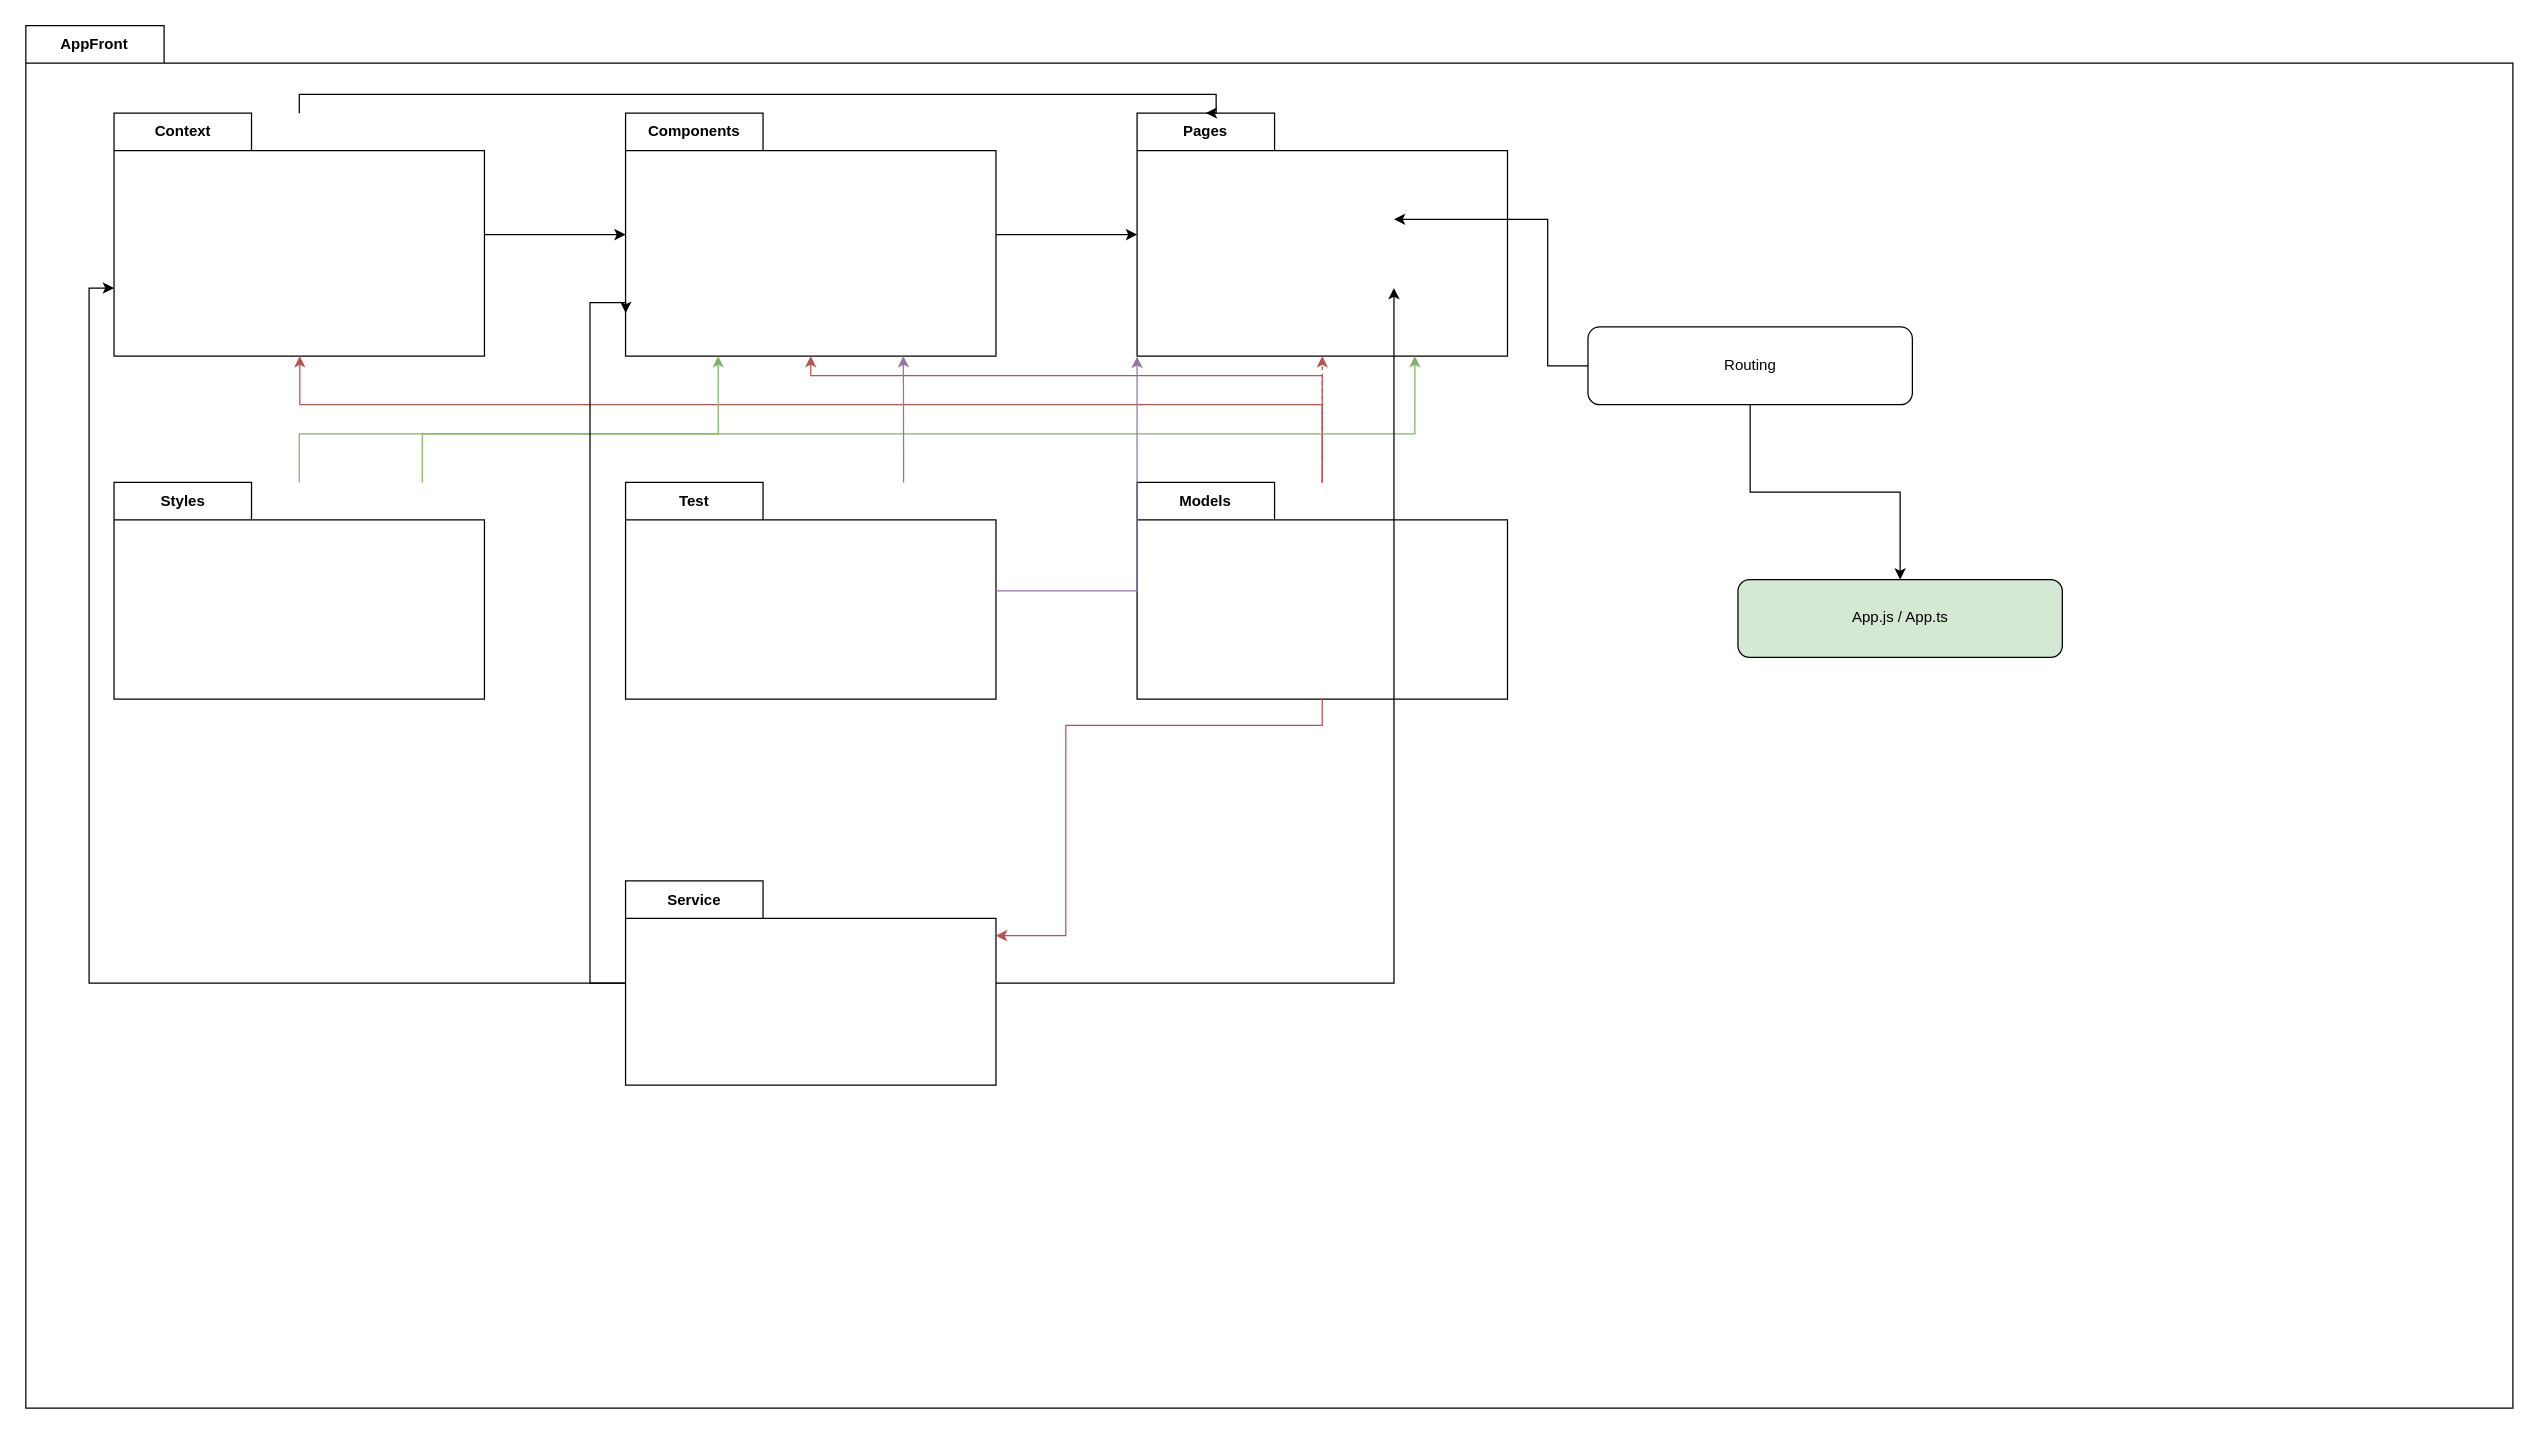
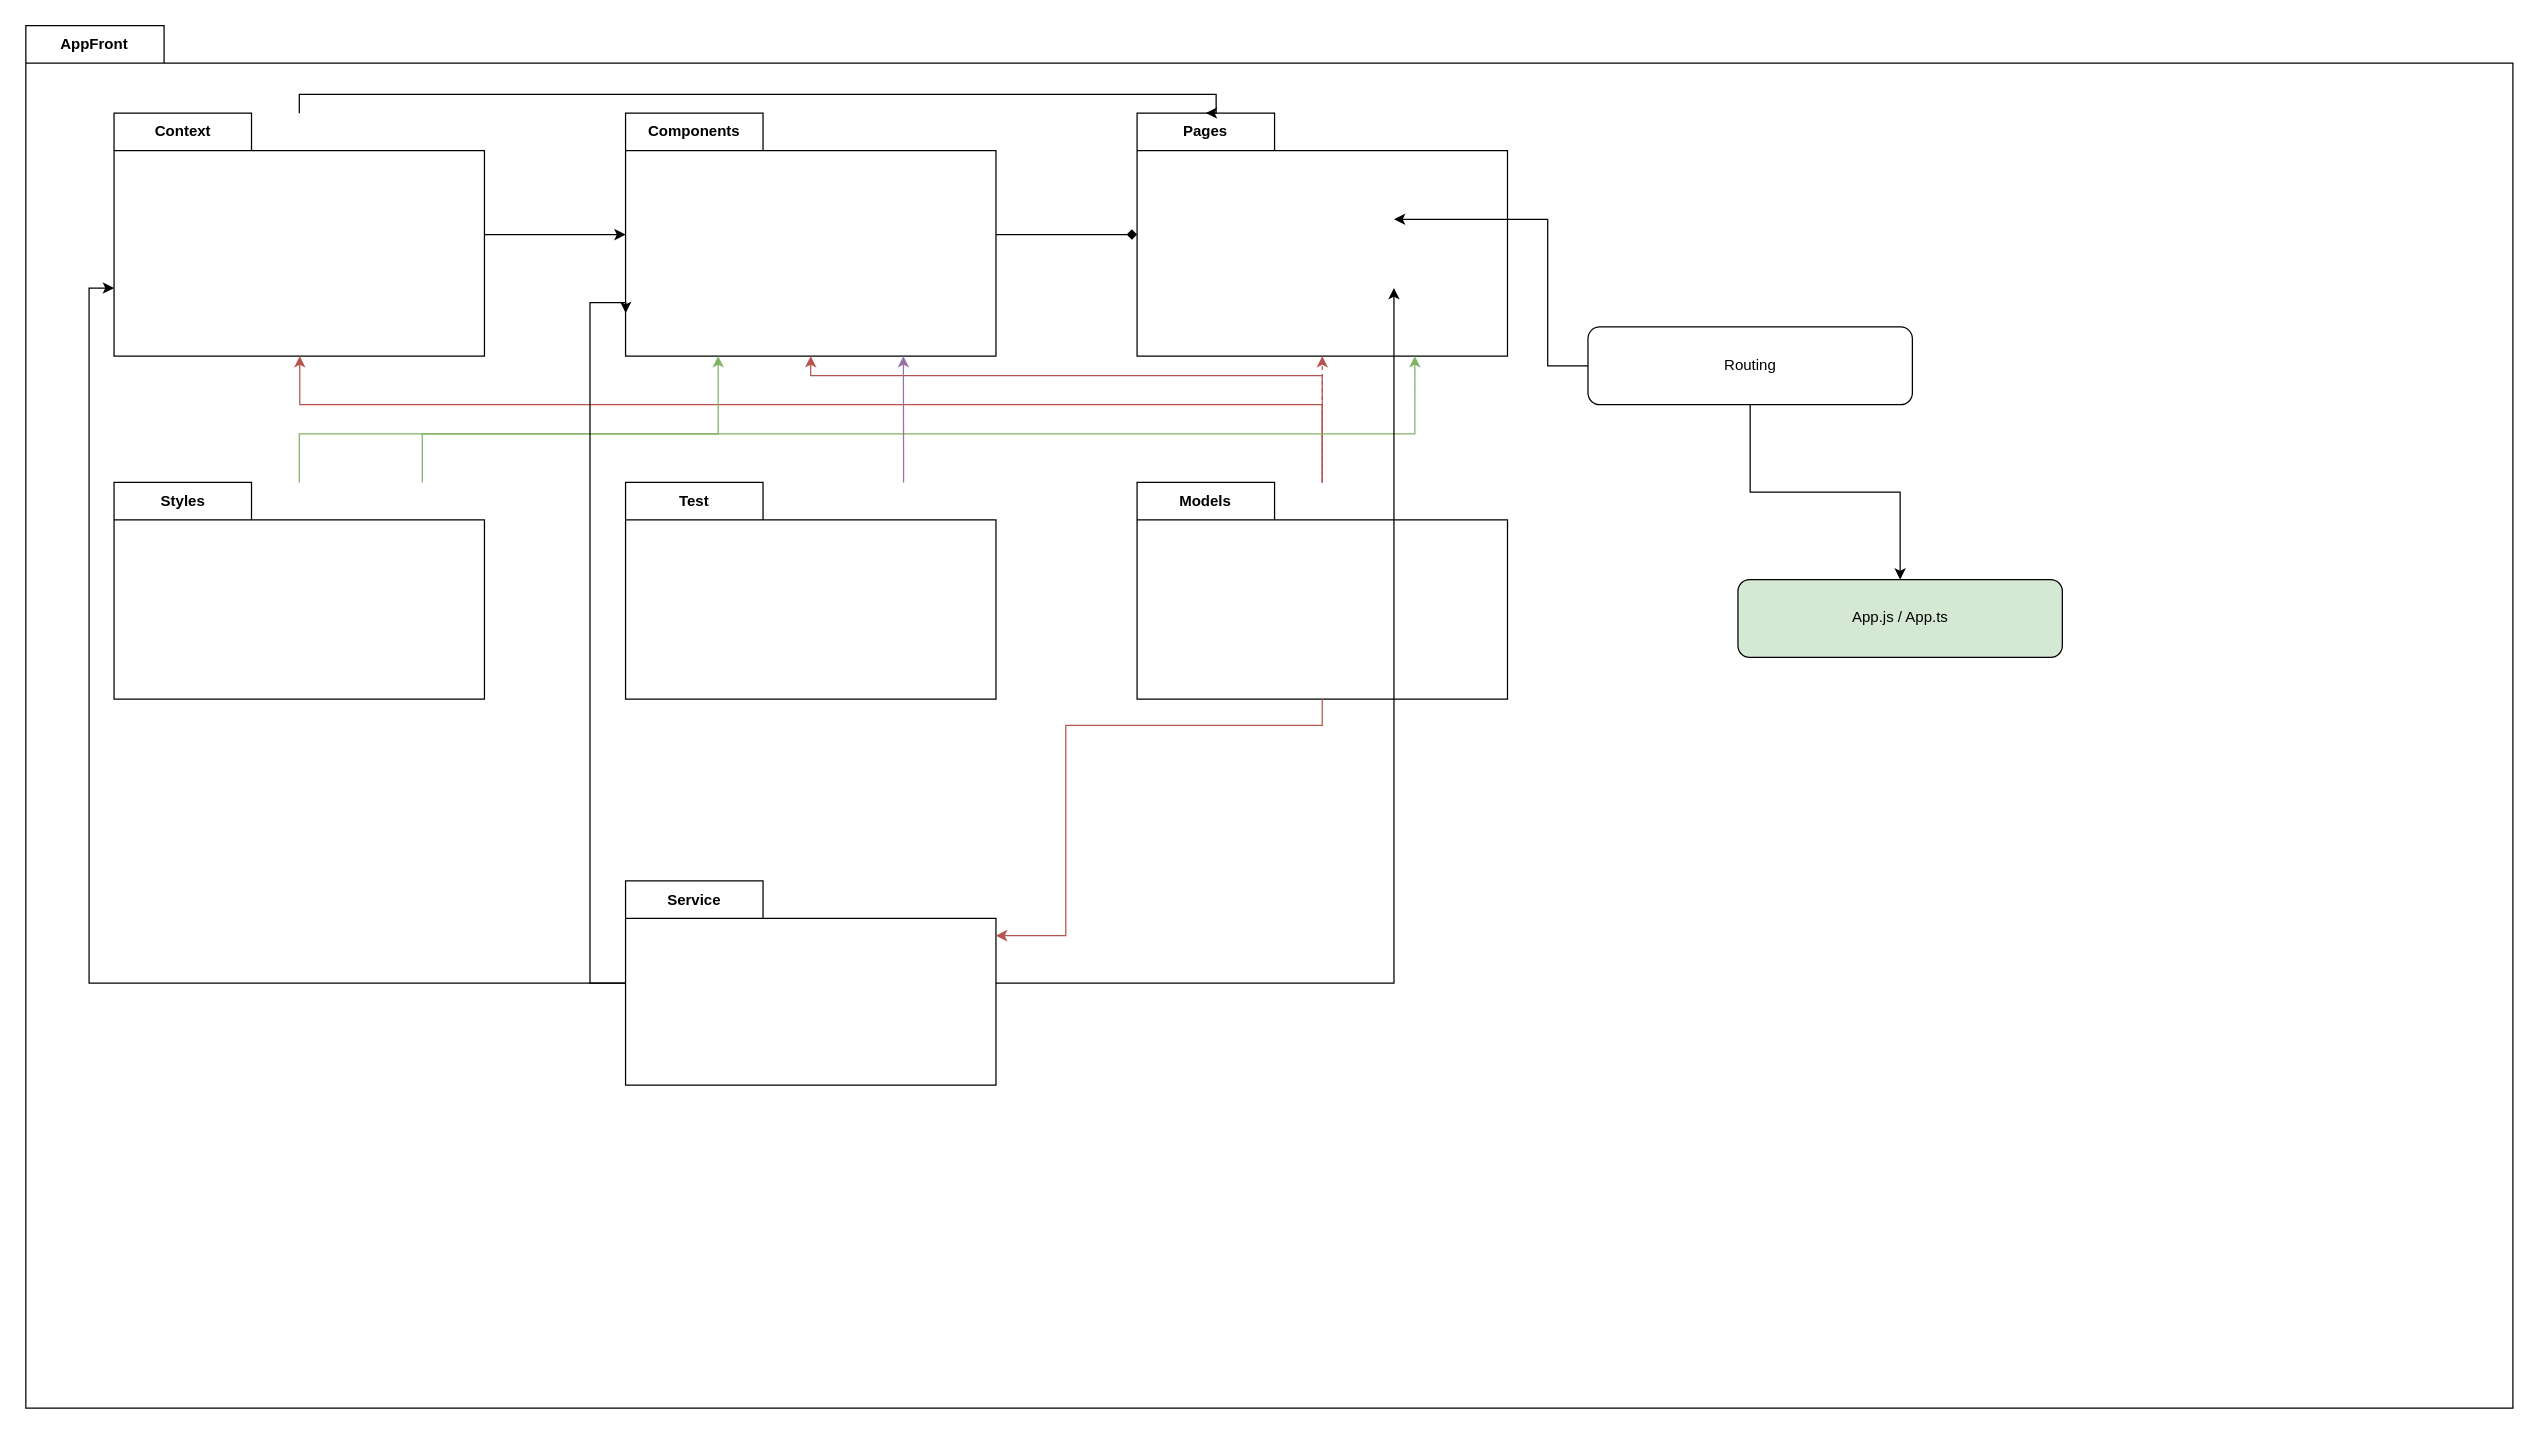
(1127, 235) -> (1126, 235)
(1068, 591) -> none
